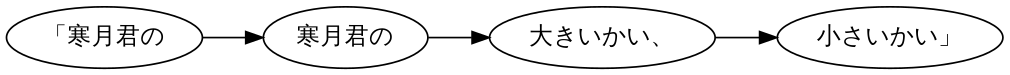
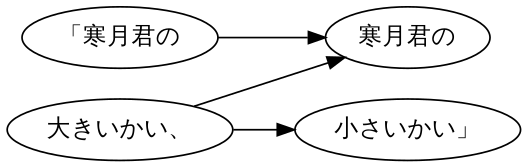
(450, 38) -> (261, 85)
